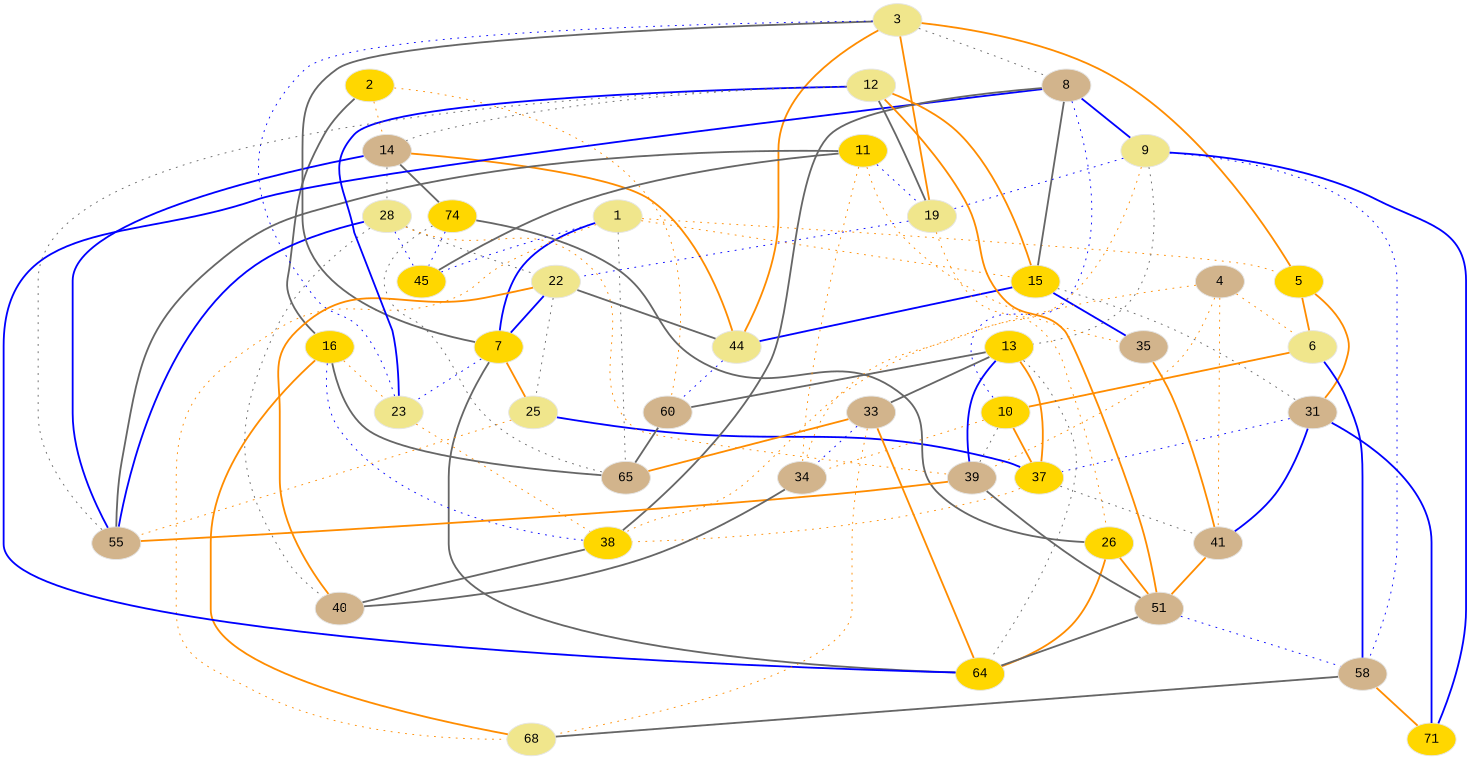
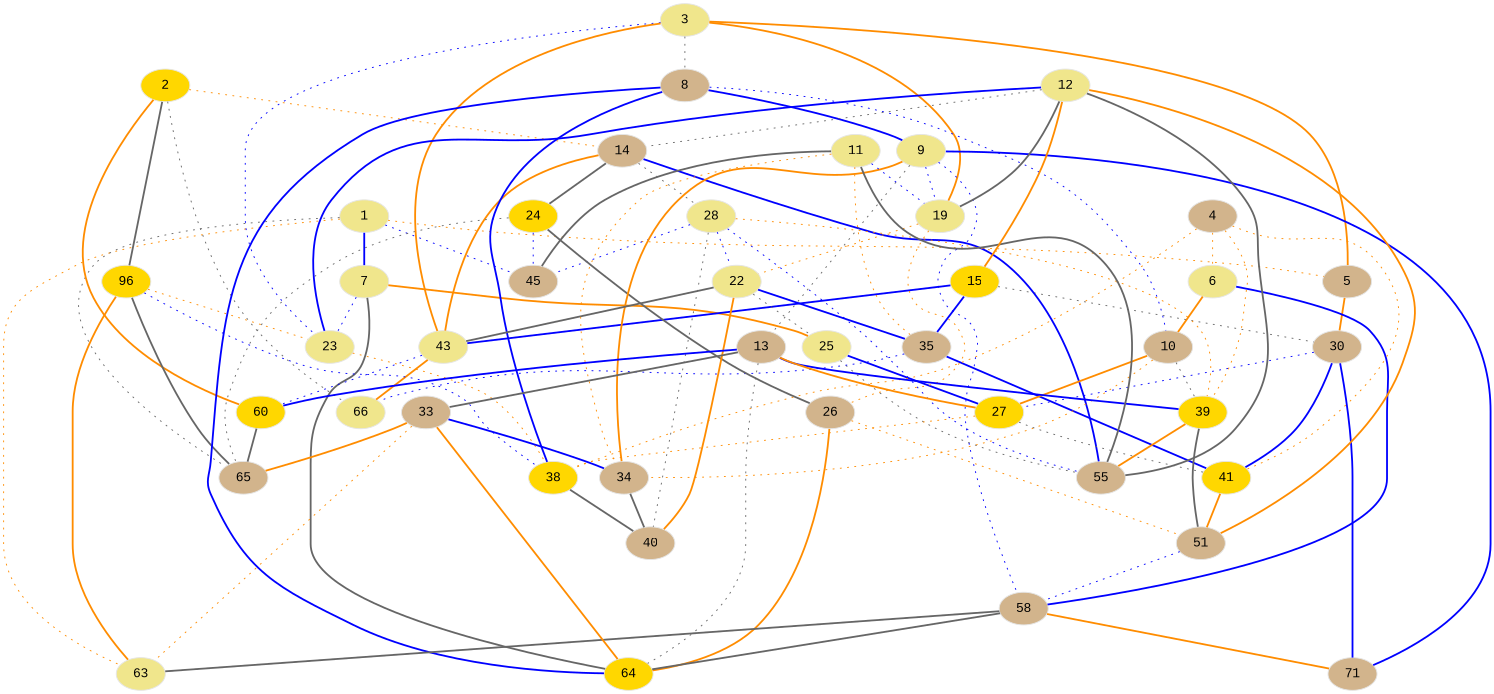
(410, 51) -> none
(284, 140) -> (1261, 282)
(863, 151) -> (856, 151)
(622, 169) -> (91, 291)
(1050, 188) -> none
(452, 216) -> (533, 216)
(463, 249) -> (725, 251)
(744, 249) -> (826, 253)
(827, 249) -> none
(791, 266) -> (491, 246)
(421, 282) -> (533, 282)
(1299, 282) -> (1347, 282)
(1082, 284) -> (665, 216)
(527, 314) -> (828, 313)
(1306, 314) -> none
(192, 332) -> (895, 365)
(330, 347) -> (126, 282)
(499, 347) -> (364, 282)
(737, 347) -> (443, 347)
(1009, 347) -> (761, 347)
(838, 380) -> (555, 366)
none -> (361, 412)
(668, 412) -> (261, 412)
(1006, 412) -> (1168, 347)
(1313, 412) -> (1337, 347)
(1187, 434) -> (1083, 415)
(837, 445) -> (523, 441)
(325, 478) -> (950, 435)
(972, 478) -> (1203, 412)
(1039, 478) -> (999, 412)
(1109, 543) -> (830, 412)
(1218, 543) -> (1226, 478)
(1134, 576) -> (1016, 478)
(1070, 641) -> (826, 641)
(531, 739) -> (141, 674)
(1432, 739) -> (1353, 674)
